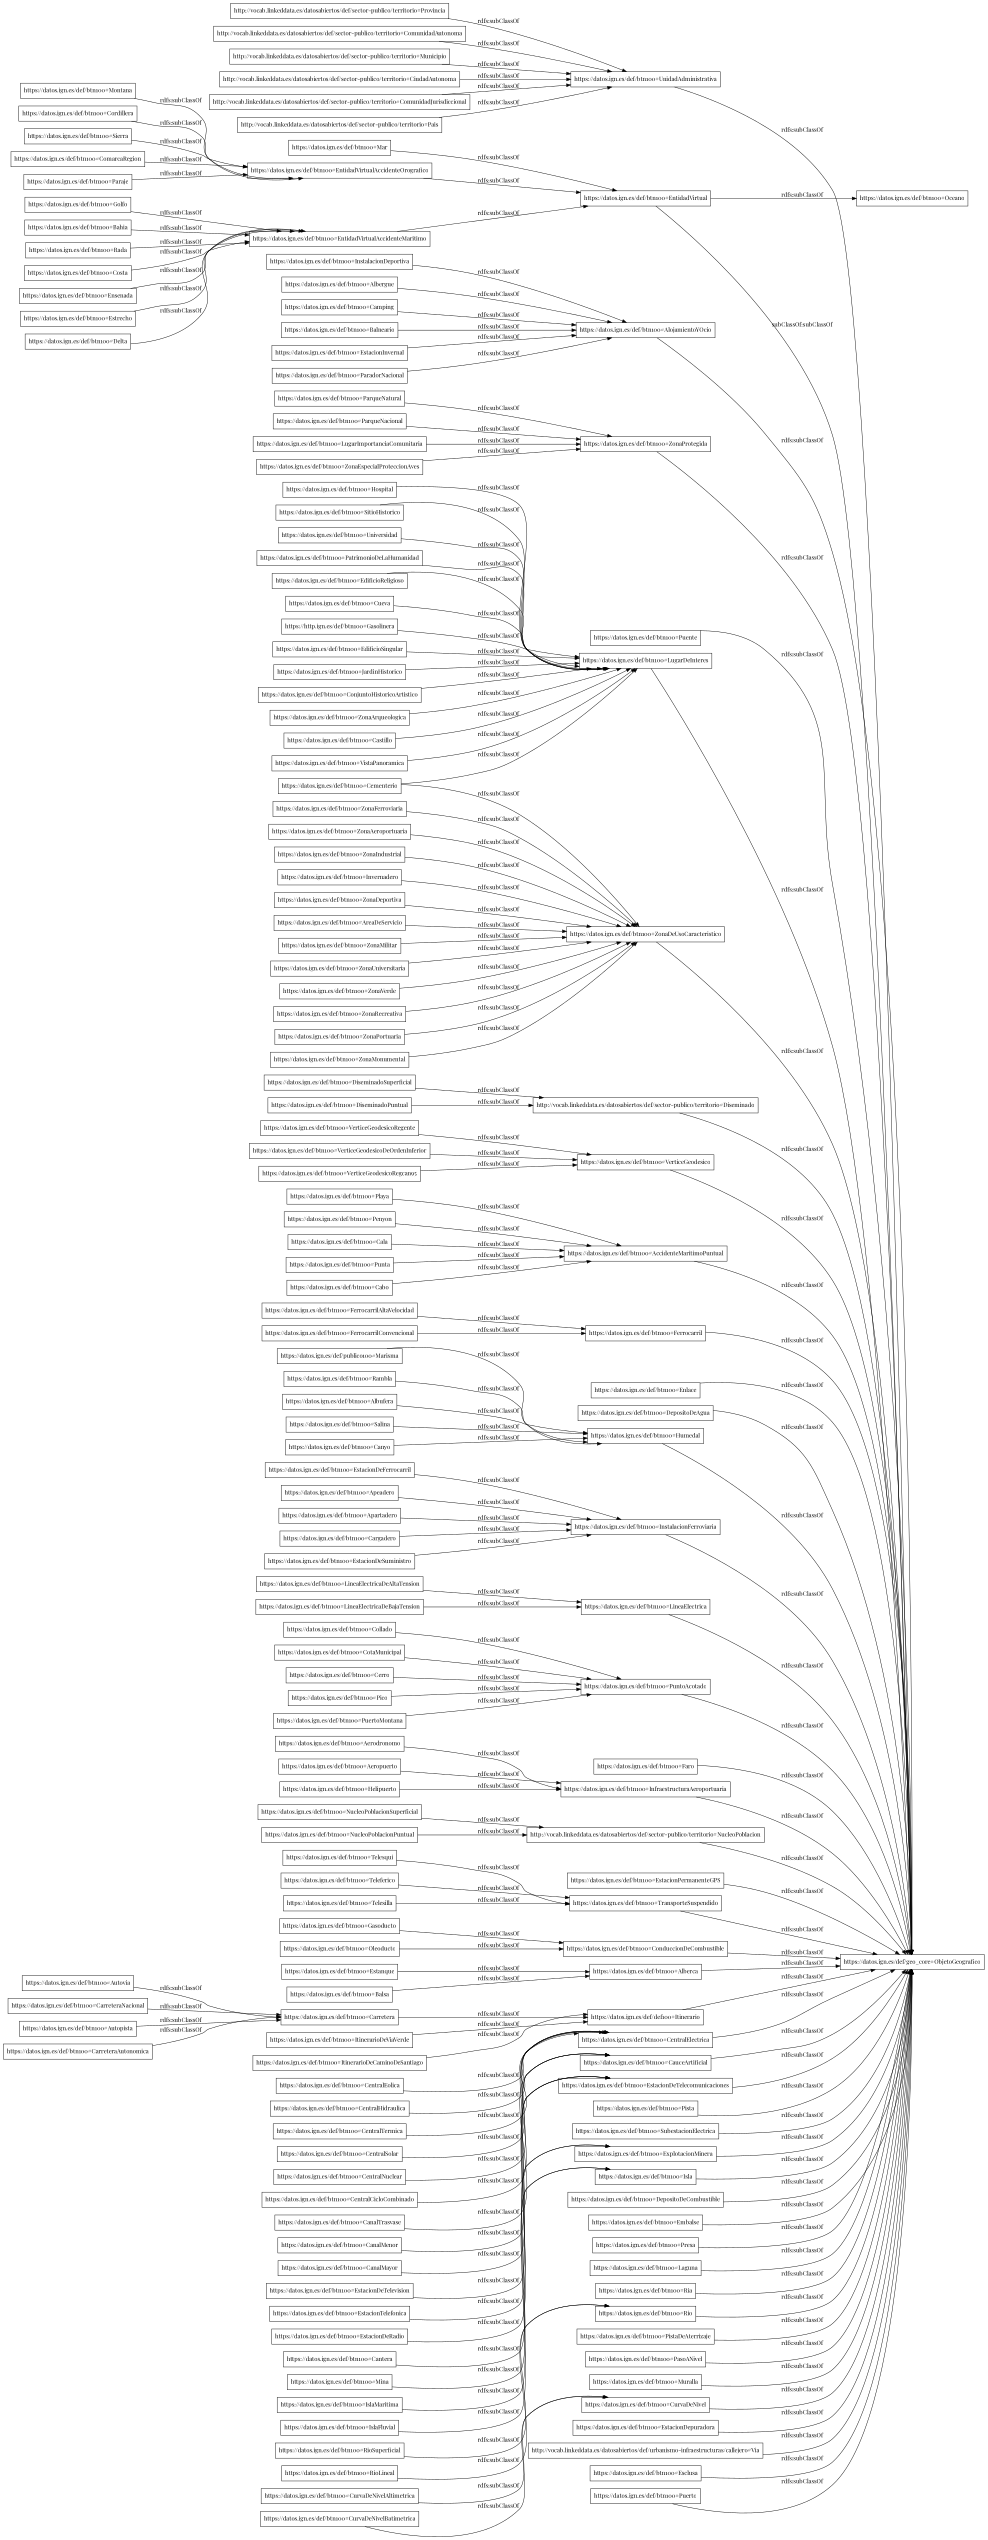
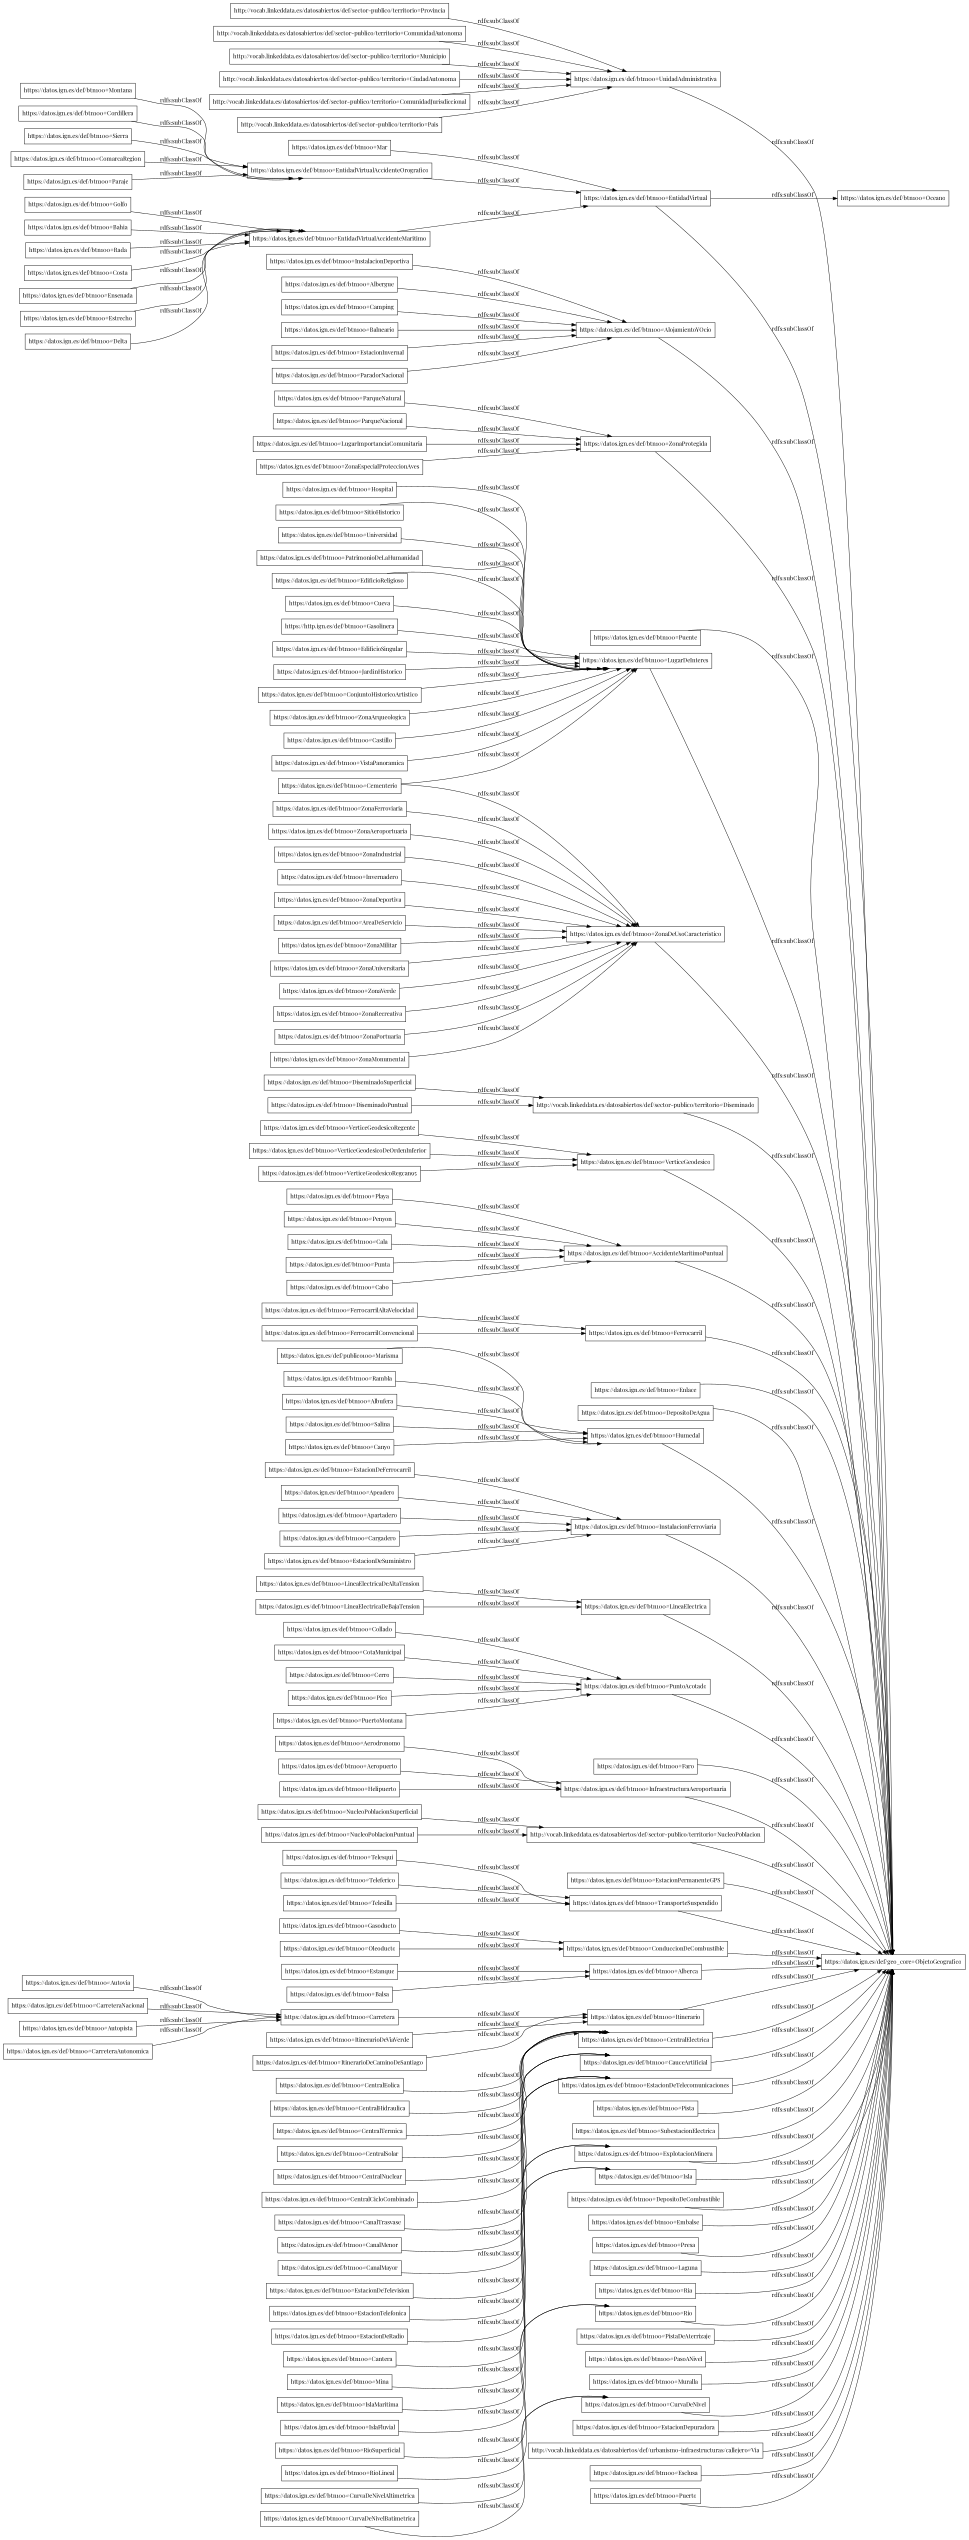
(802, 325) -> (793, 329)
(646, 2017) -> (646, 2017)
